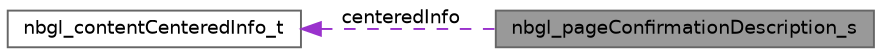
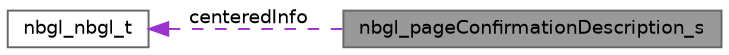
(154, 29) -> (78, 29)
